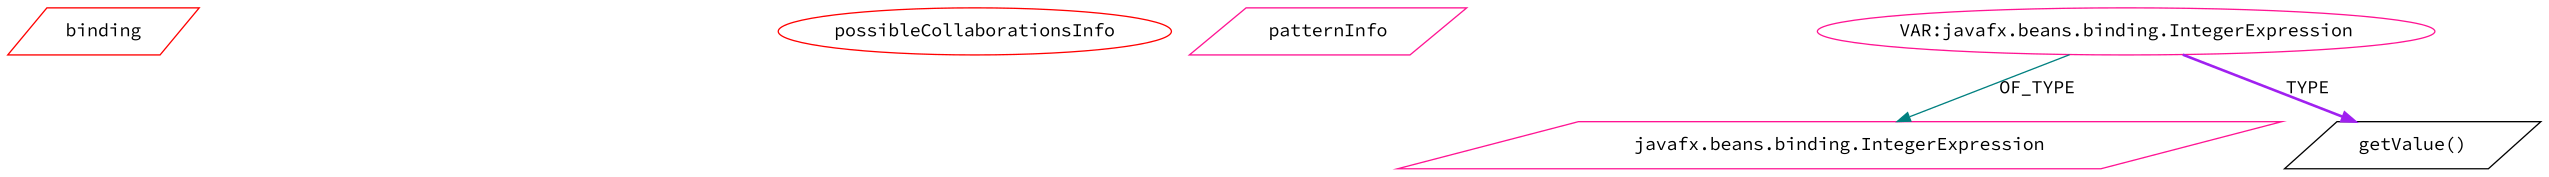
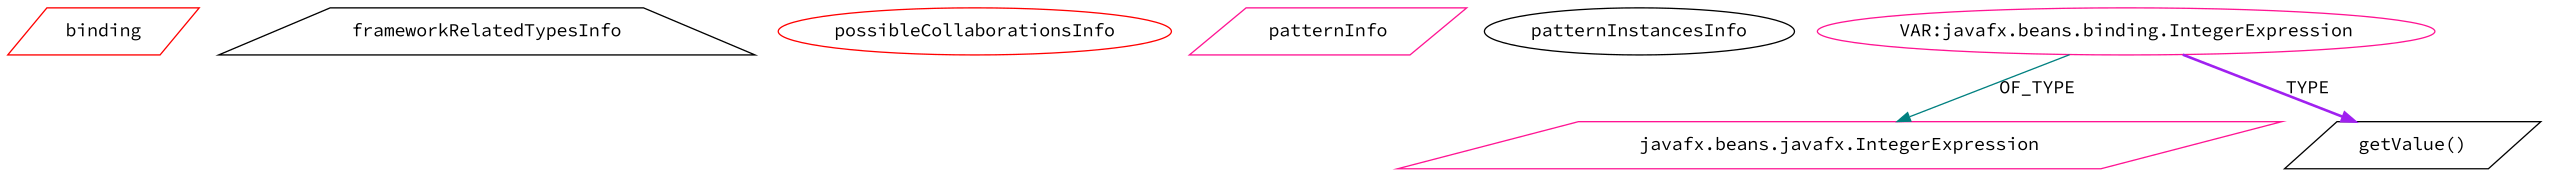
none -> (487, 31)
none -> (1639, 31)
(1840, 145) -> (1840, 145)
